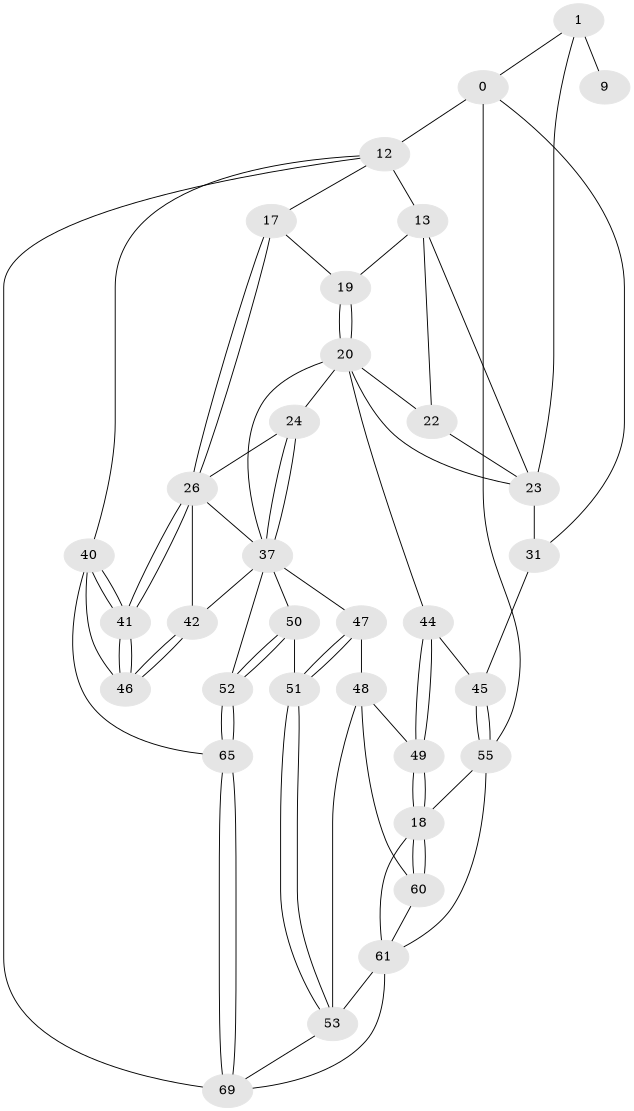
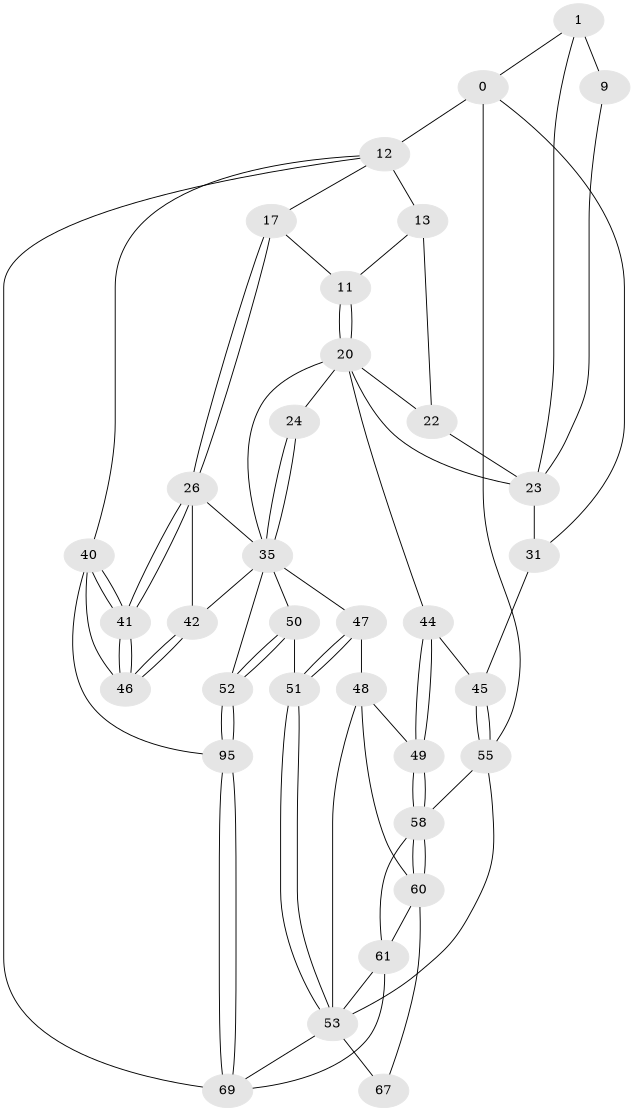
(346, 288) -> (346, 288)
(476, 349) -> (589, 293)
(242, 456) -> none
(268, 556) -> (268, 556)
(228, 756) -> (228, 756)
(419, 823) -> (419, 823)
(469, 873) -> (467, 919)
none -> (384, 1091)
